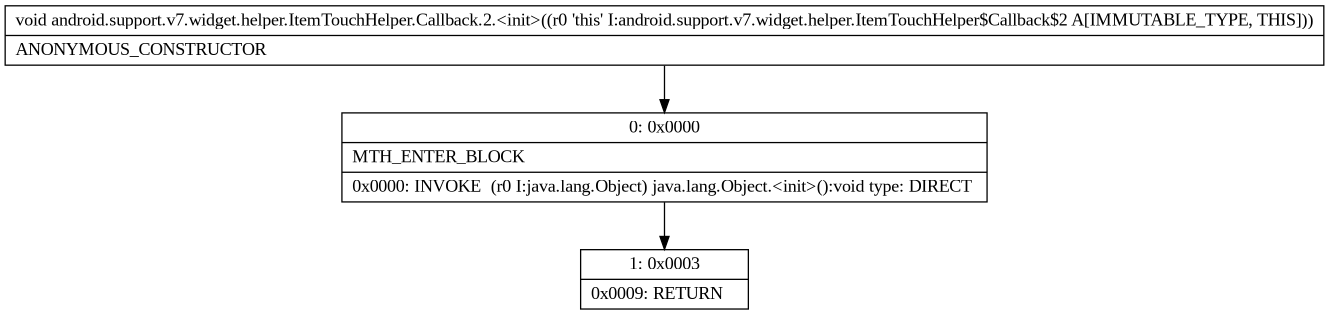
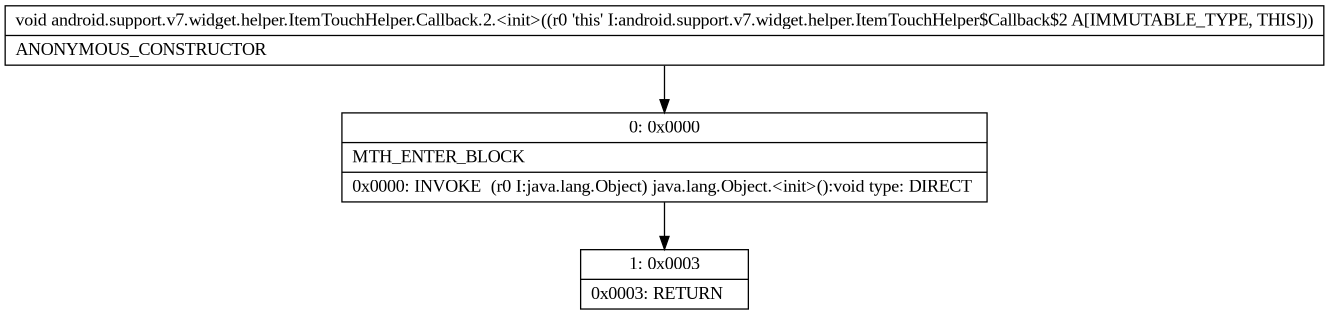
(664, 294) -> (664, 294)
